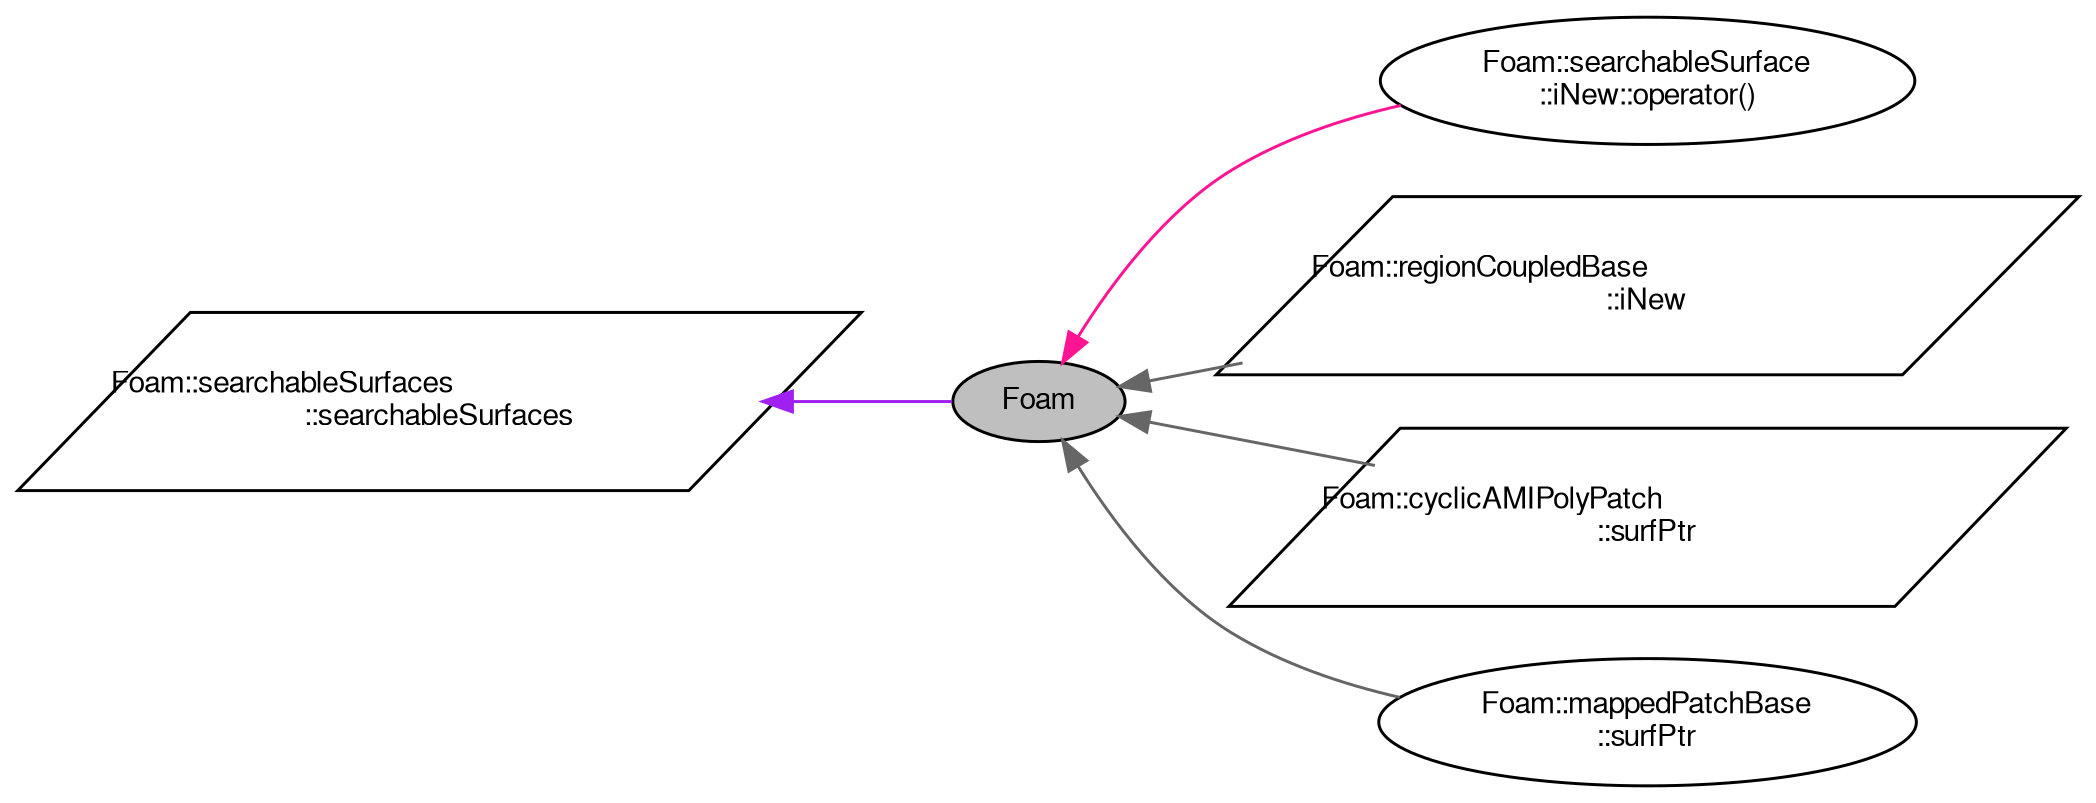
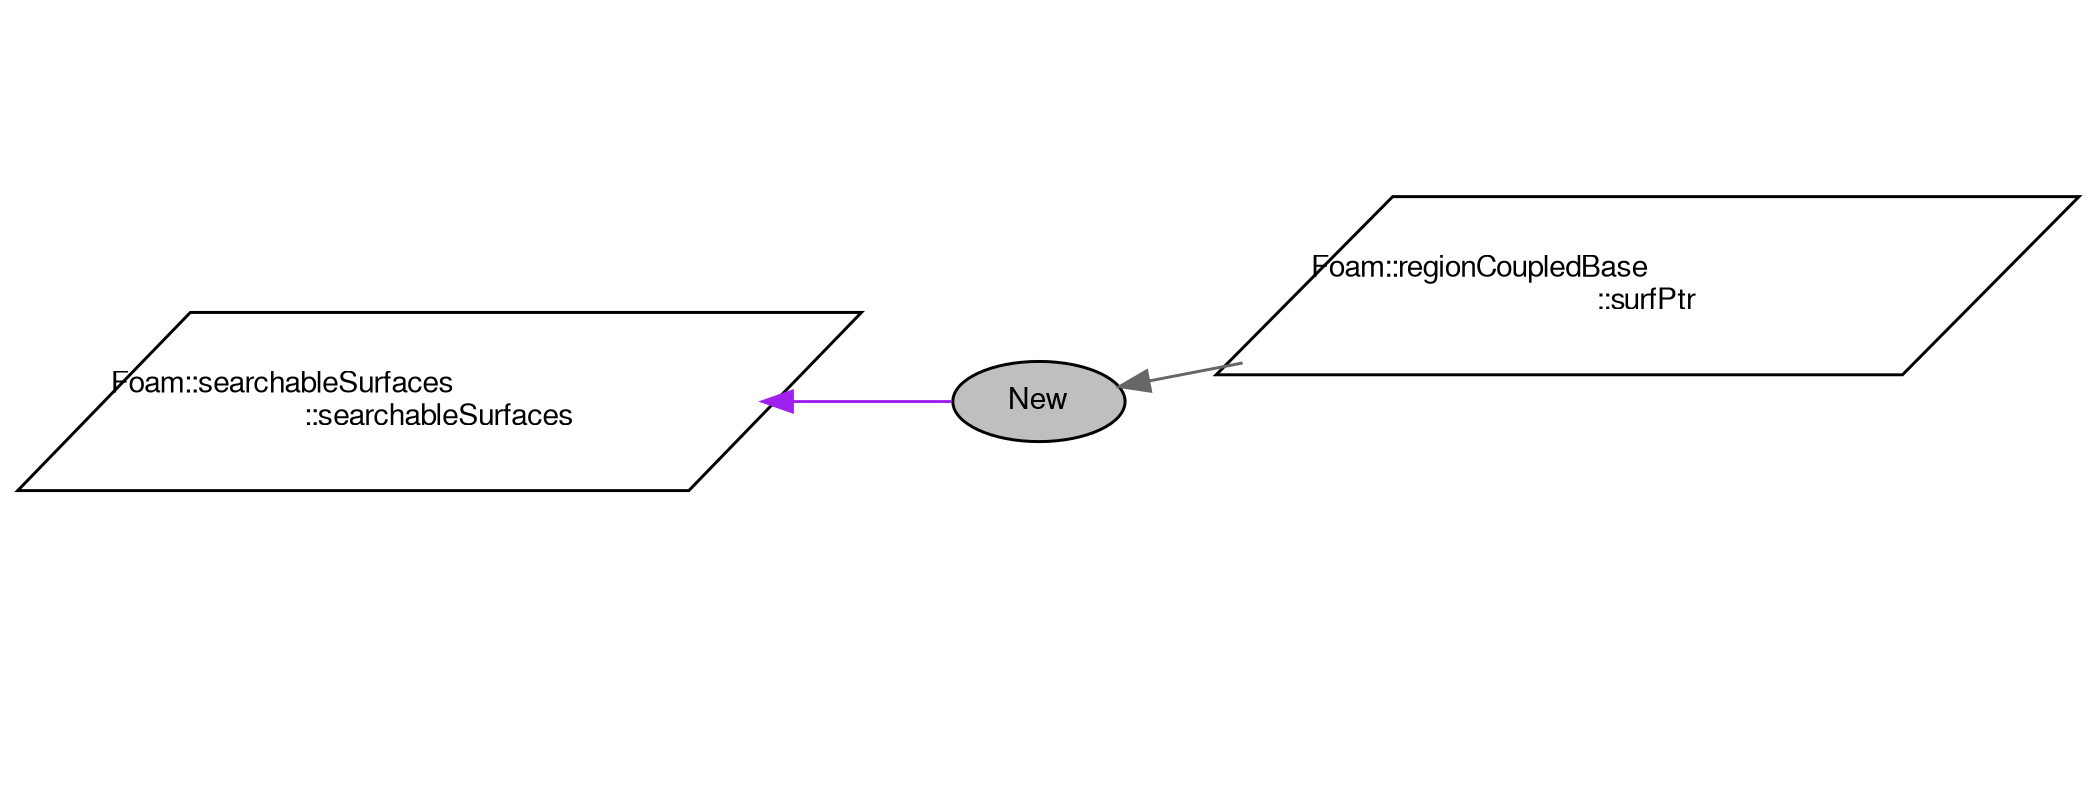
(1648, 81) -> none
(1648, 286) -> (1648, 286)
(1039, 402) -> (1039, 402)
(1648, 517) -> none
(1648, 722) -> none
